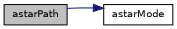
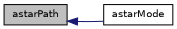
(80, 8) -> (91, 22)
